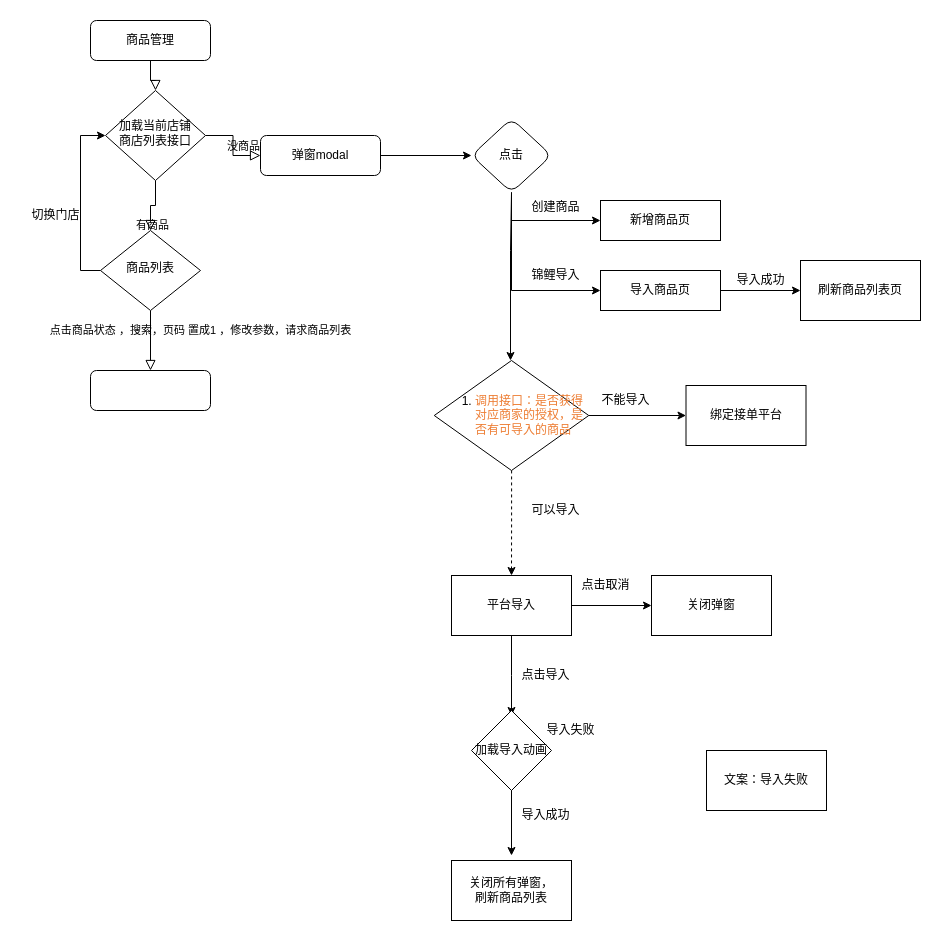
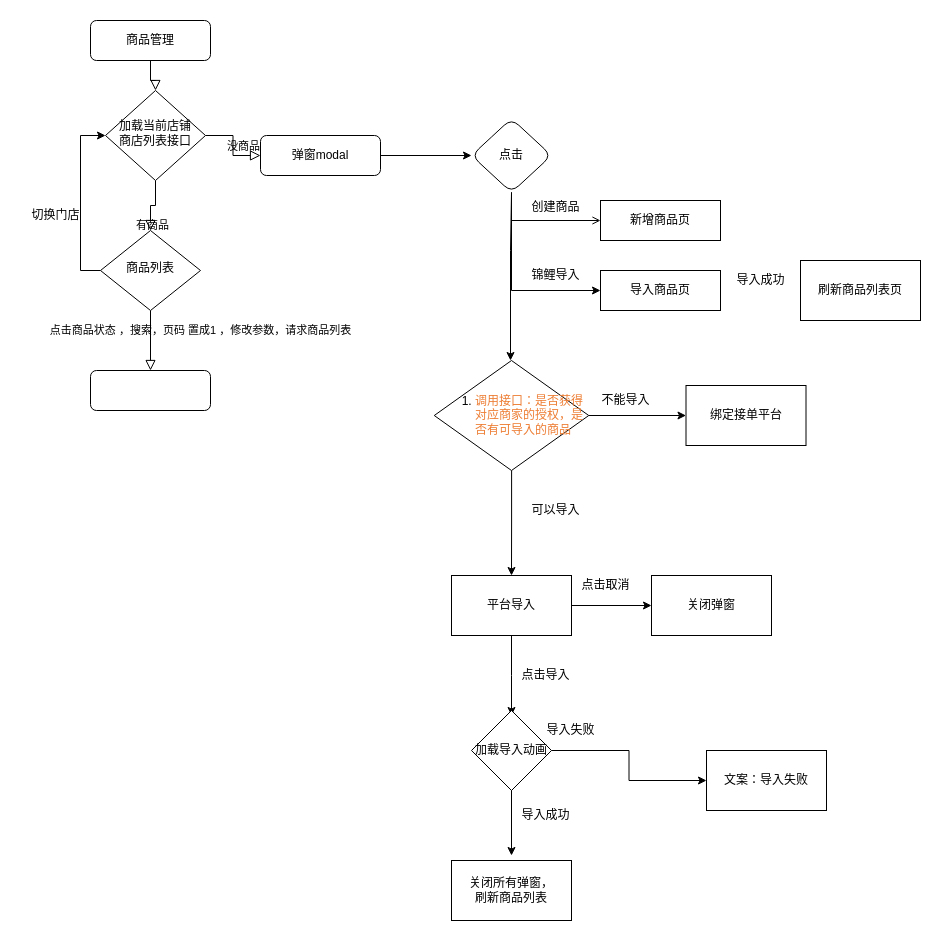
(592, 221) -> (594, 221)
(757, 291) -> none
(512, 519) -> (512, 519)
none -> (629, 763)
